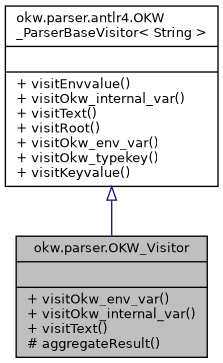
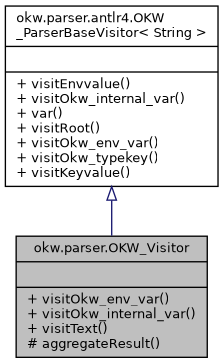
(57, 114) -> (40, 114)
